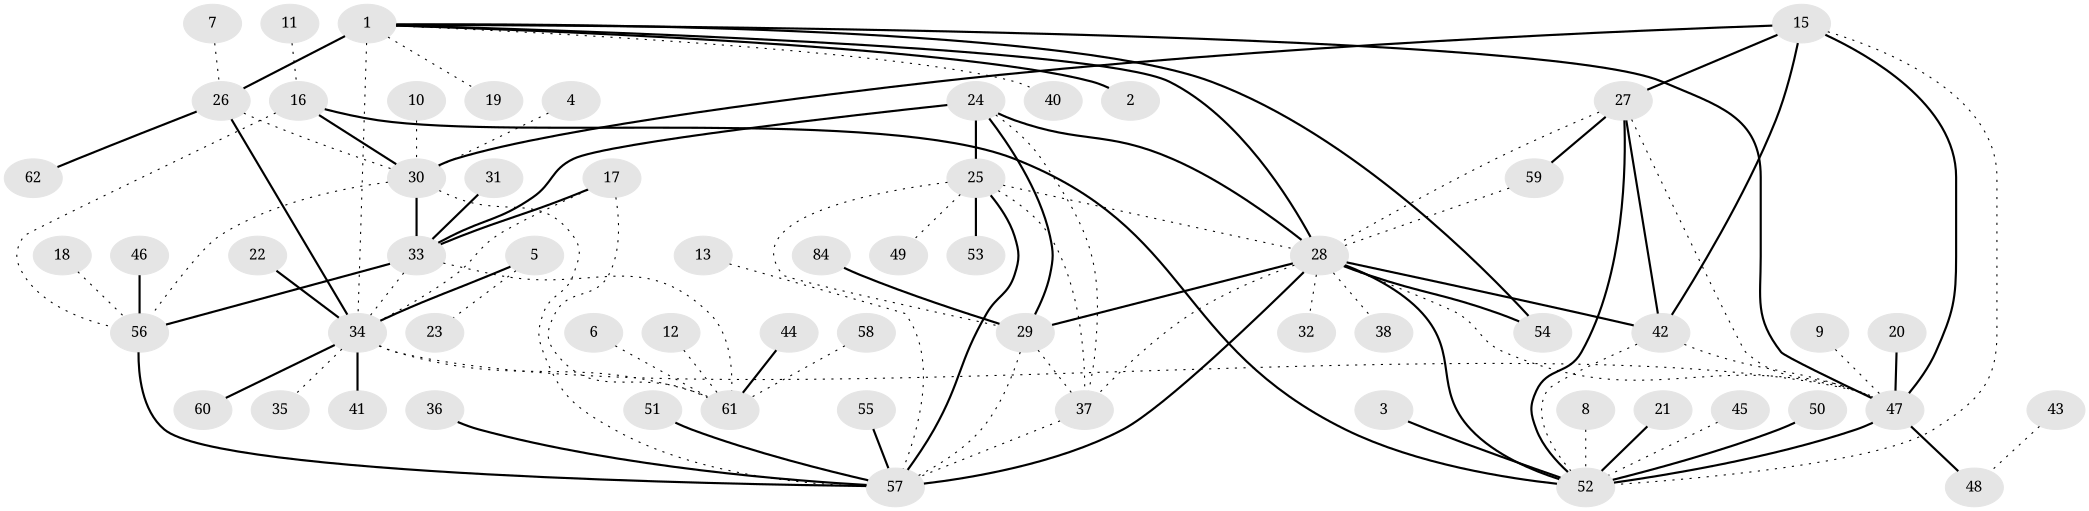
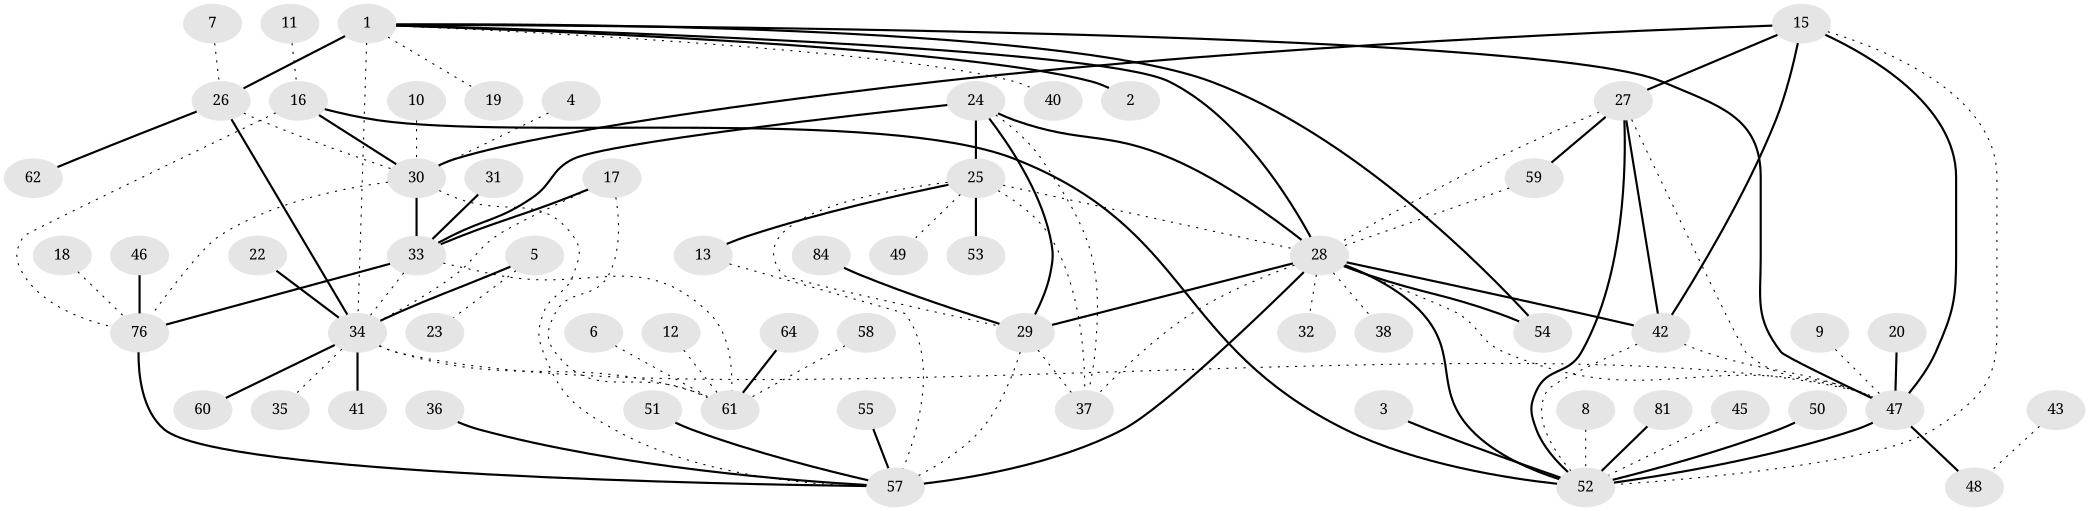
(977, 331) -> (781, 226)
(140, 333) -> (140, 333)
(789, 333) -> (789, 333)
(1663, 410) -> (1663, 410)
(990, 449) -> none
